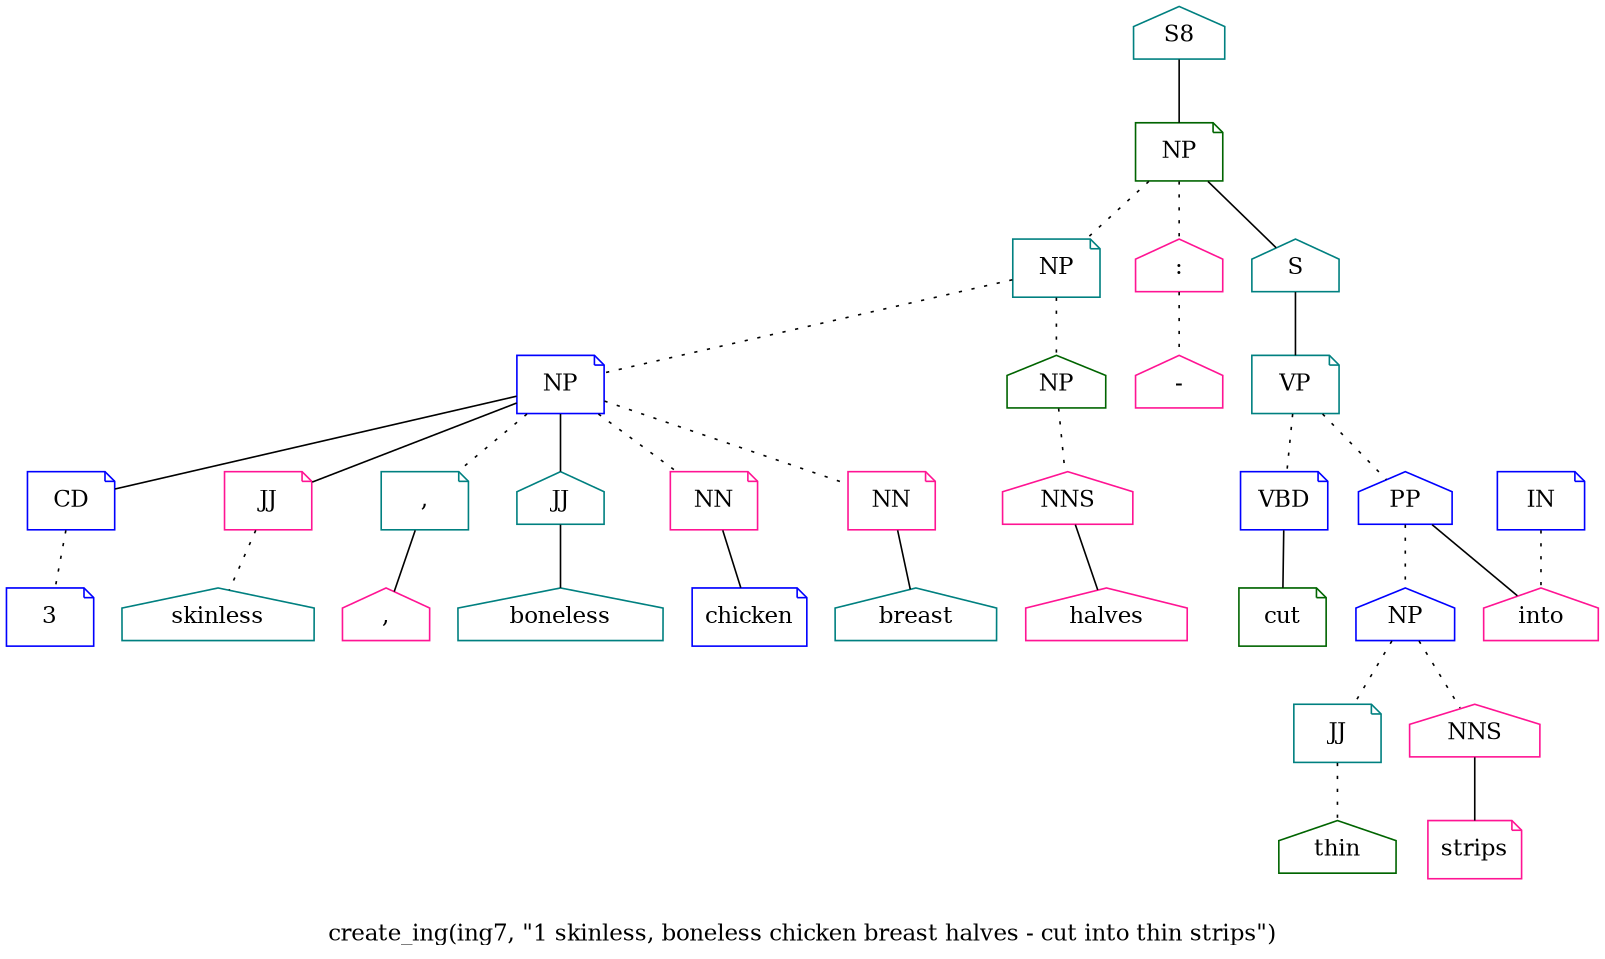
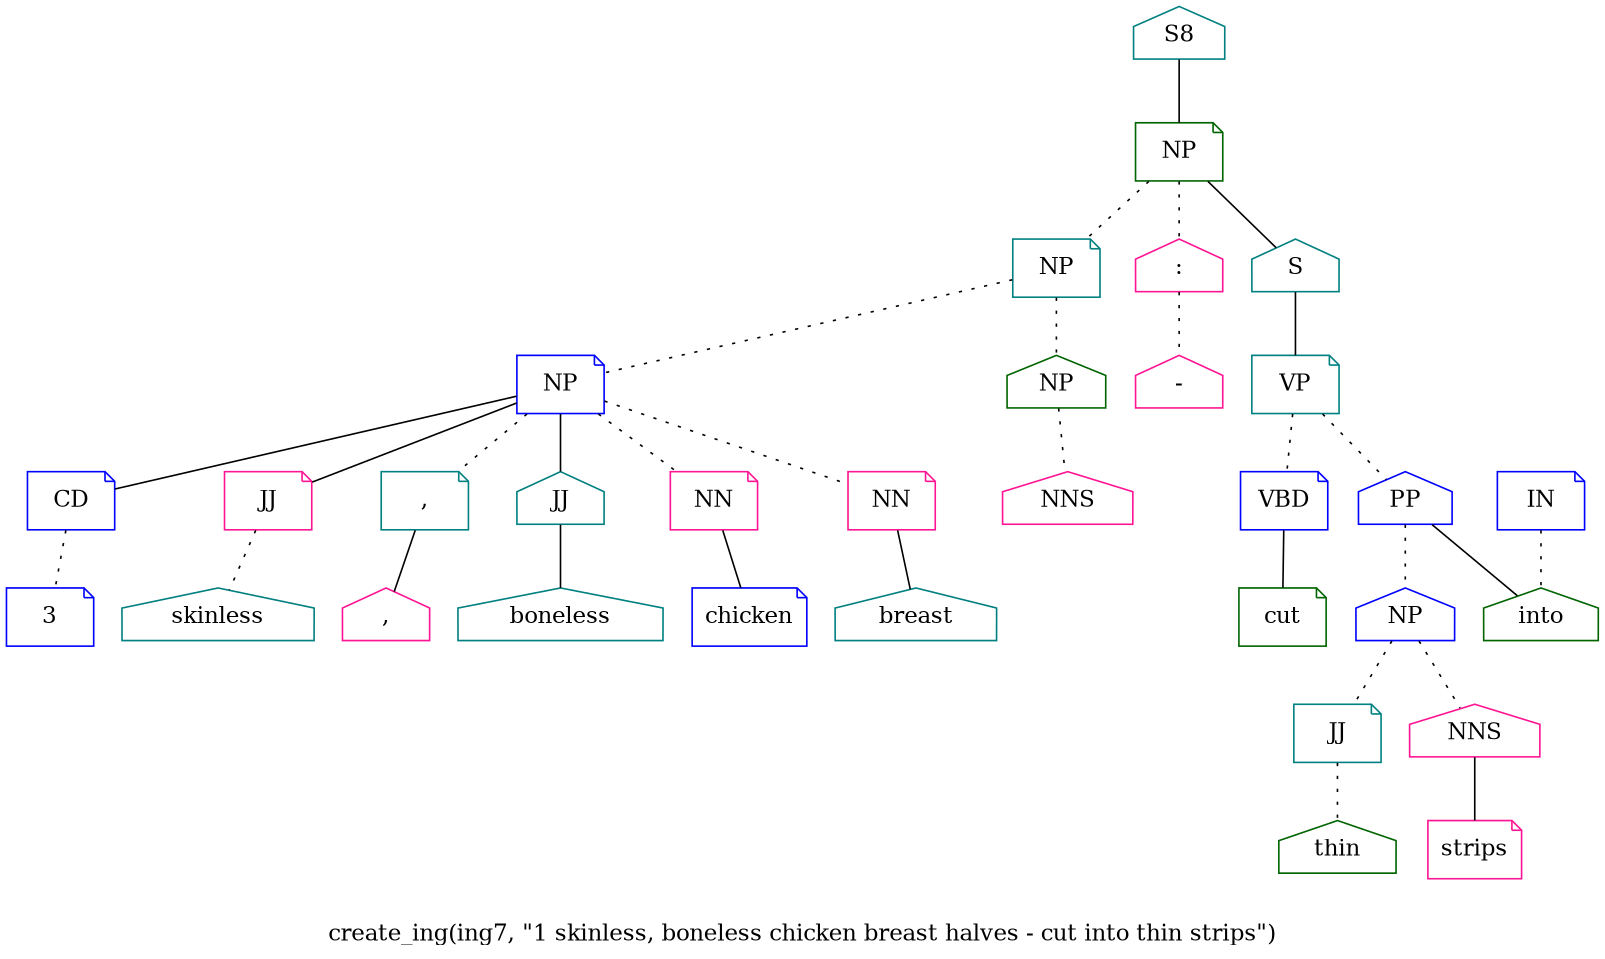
(1106, 617) -> none
(1541, 617) -> (1541, 617)
